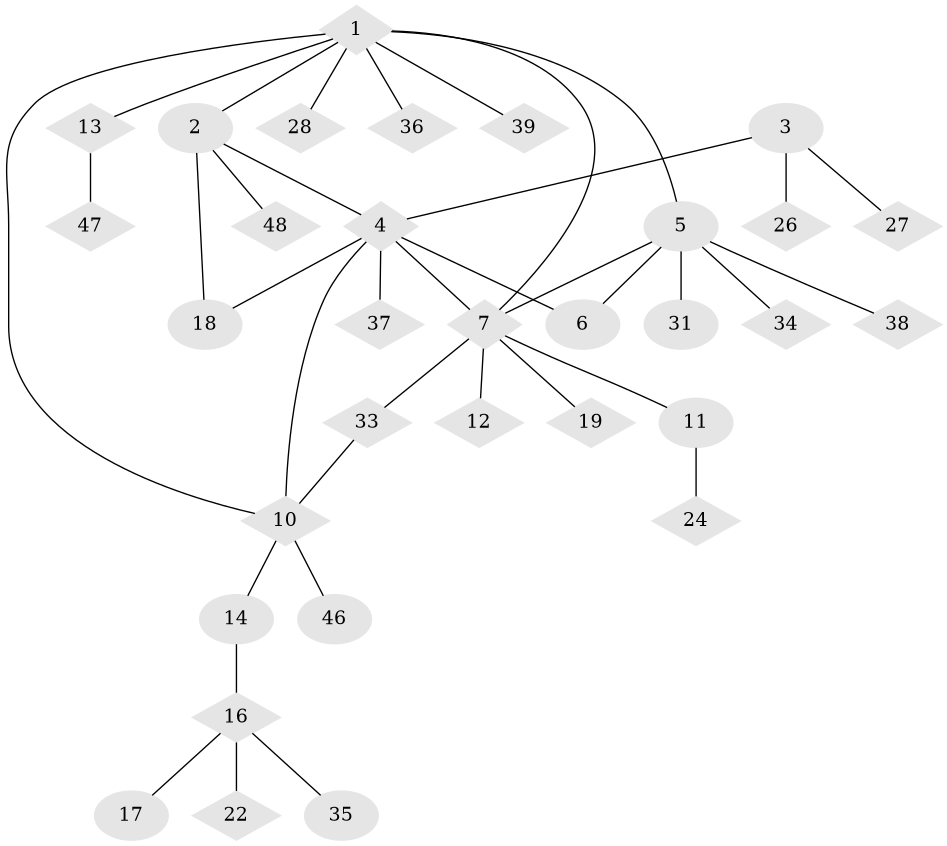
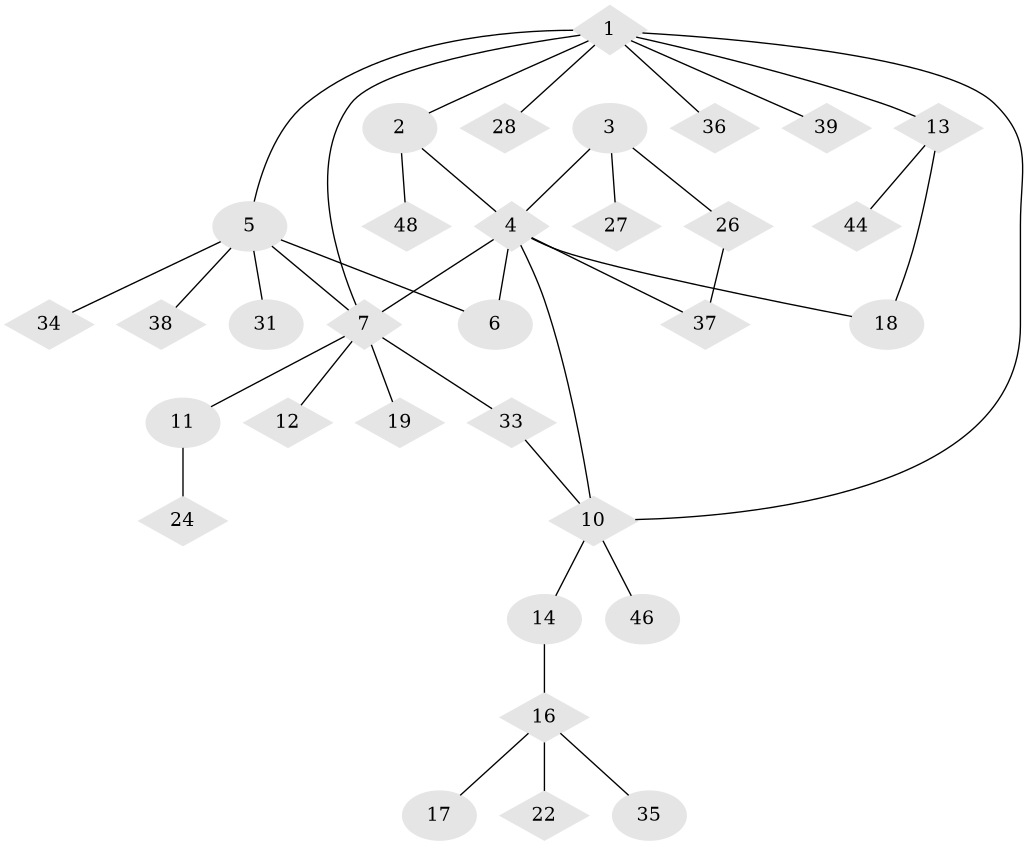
(91, 226) -> (857, 226)
(200, 226) -> (919, 227)
none -> (717, 276)
